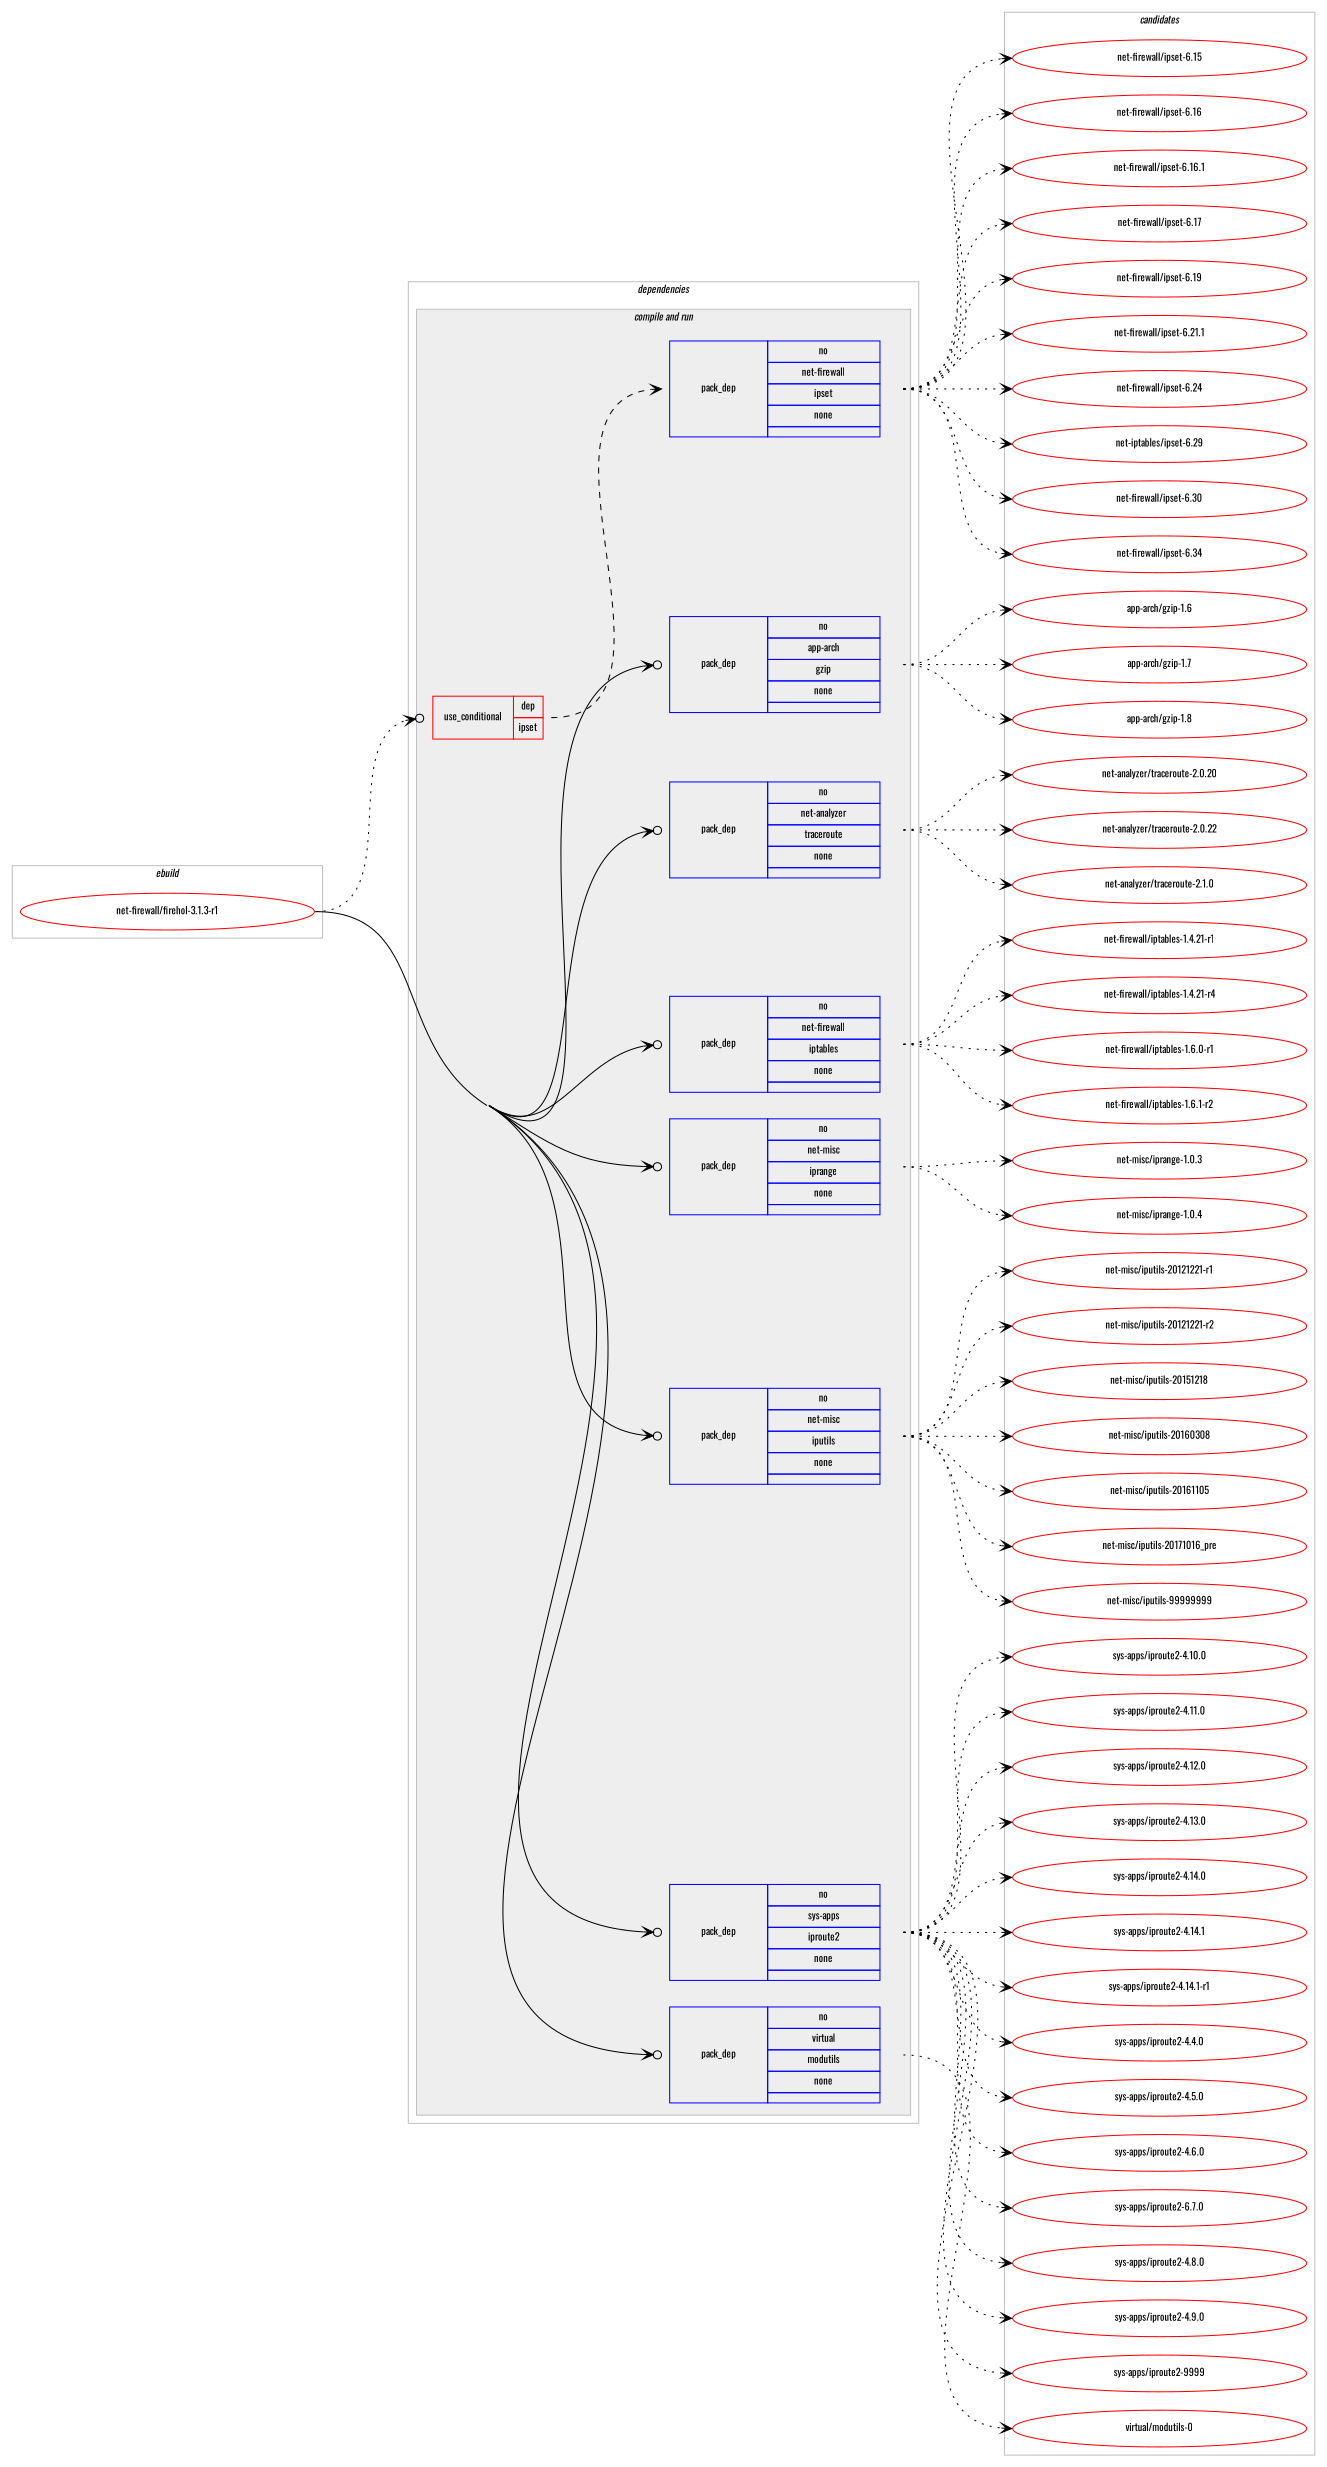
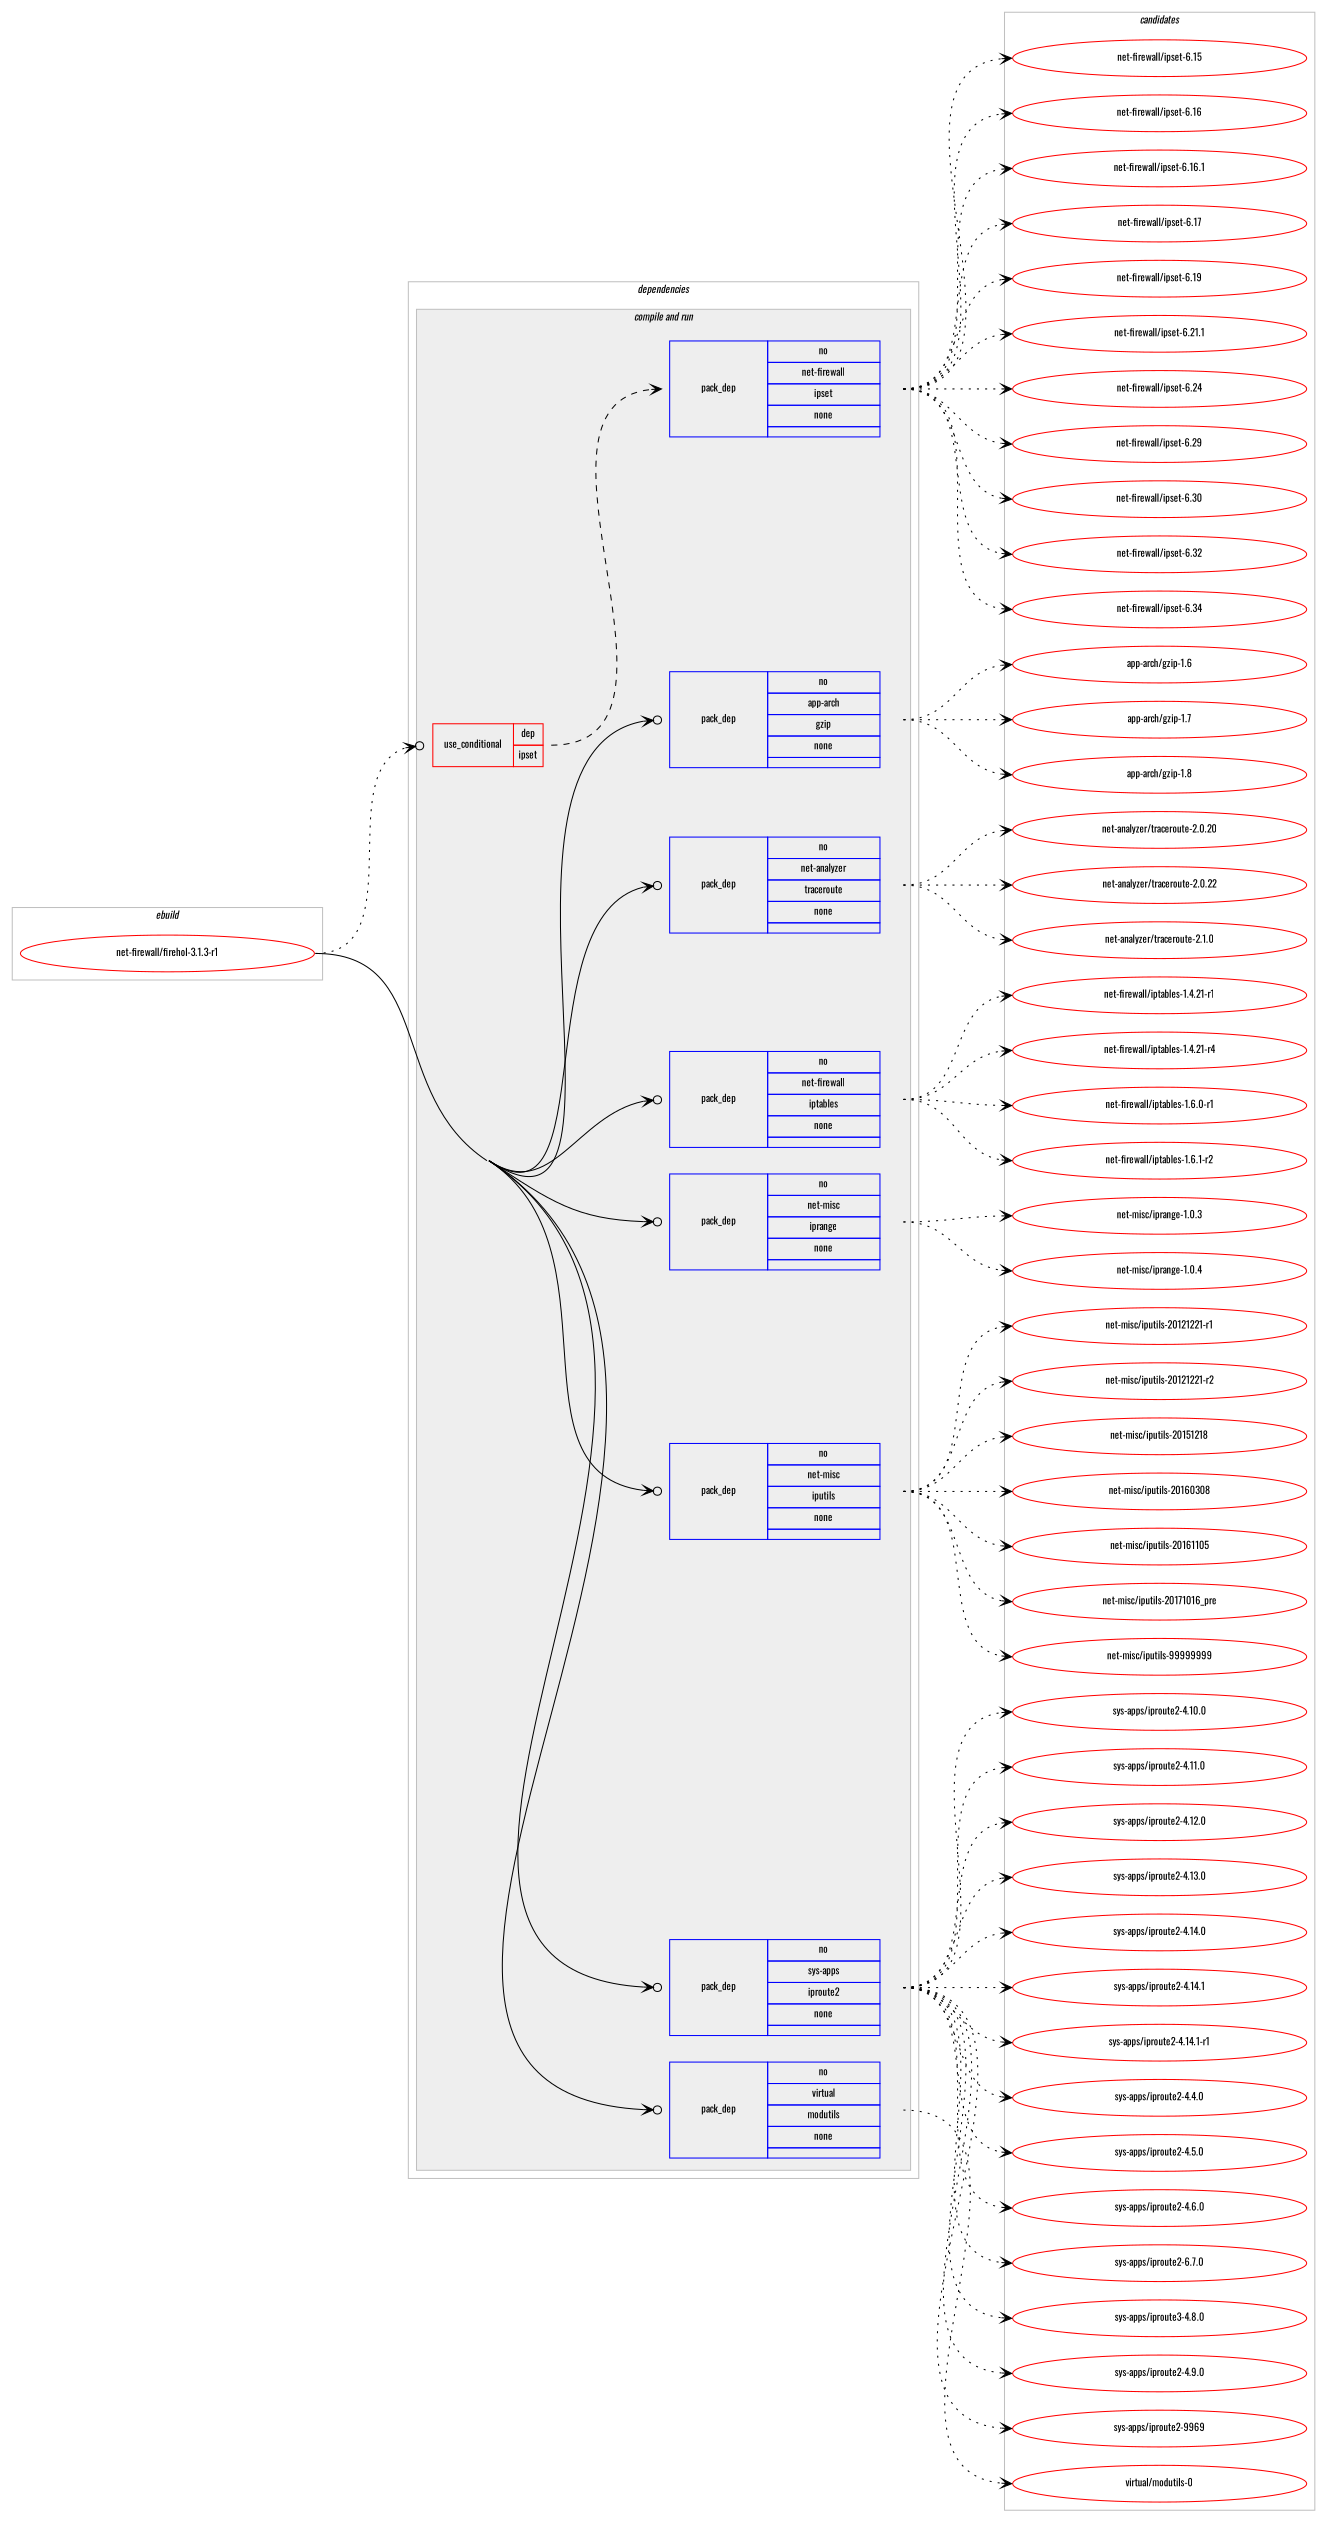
(1160, 444) -> (1160, 444)
none -> (1160, 554)
(1160, 2263) -> (1160, 2318)
(1160, 2373) -> (1160, 2429)
